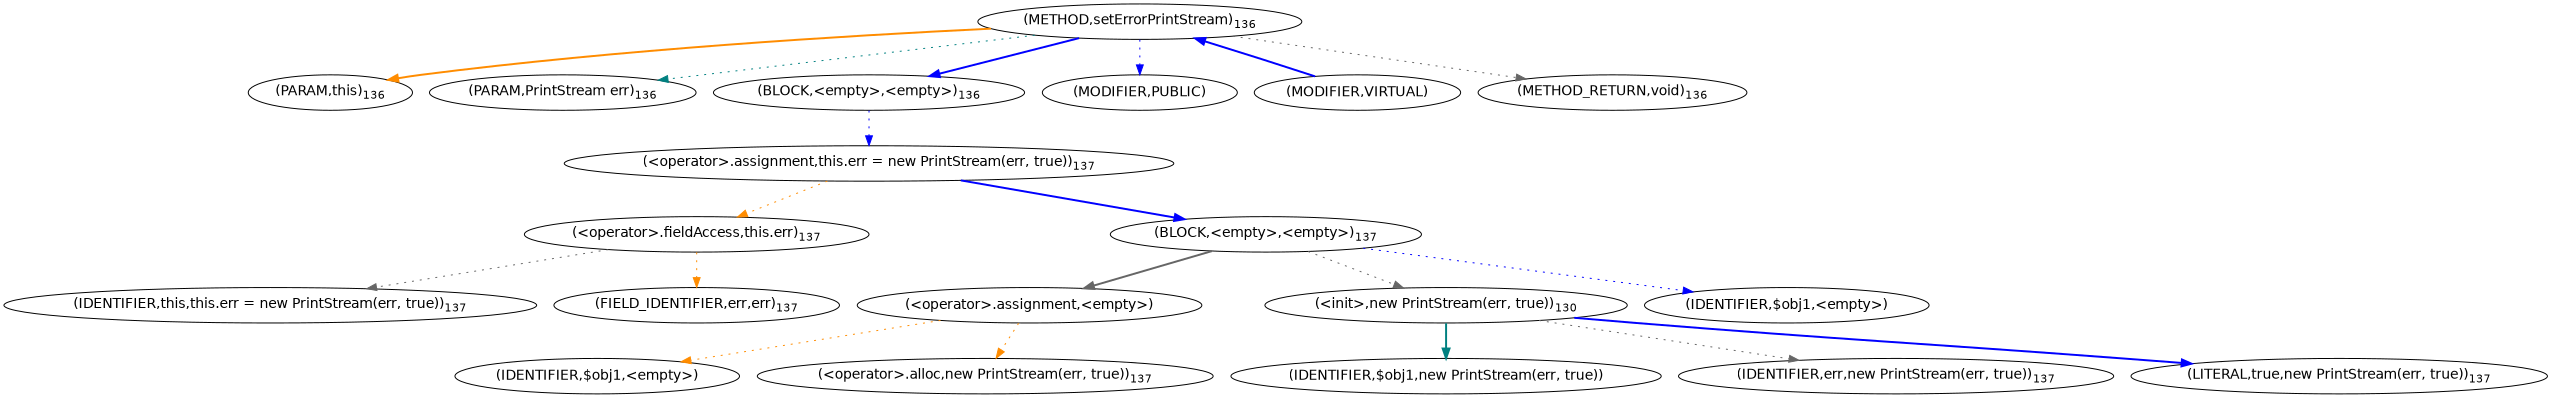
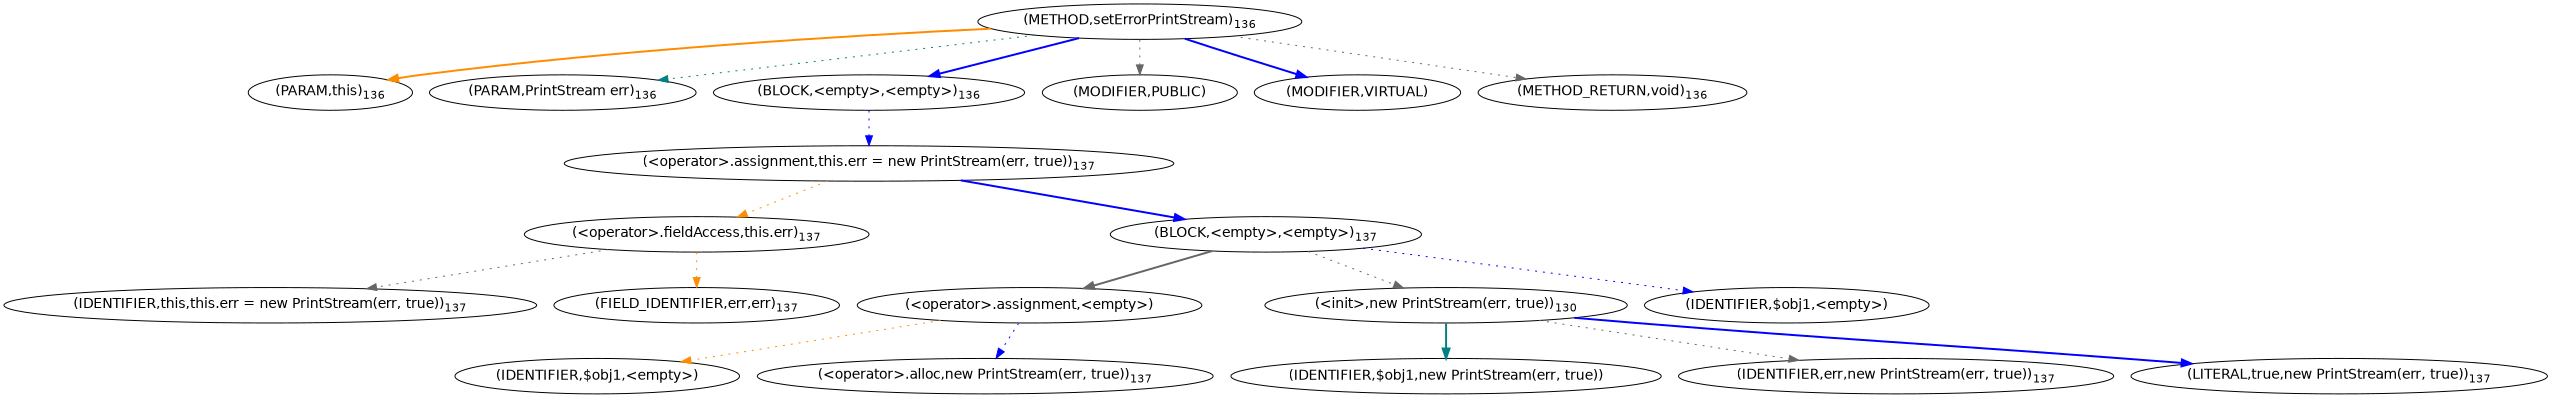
(1140, 52) -> (1140, 52)
(1260, 59) -> (1241, 57)
(1010, 337) -> (1010, 337)
